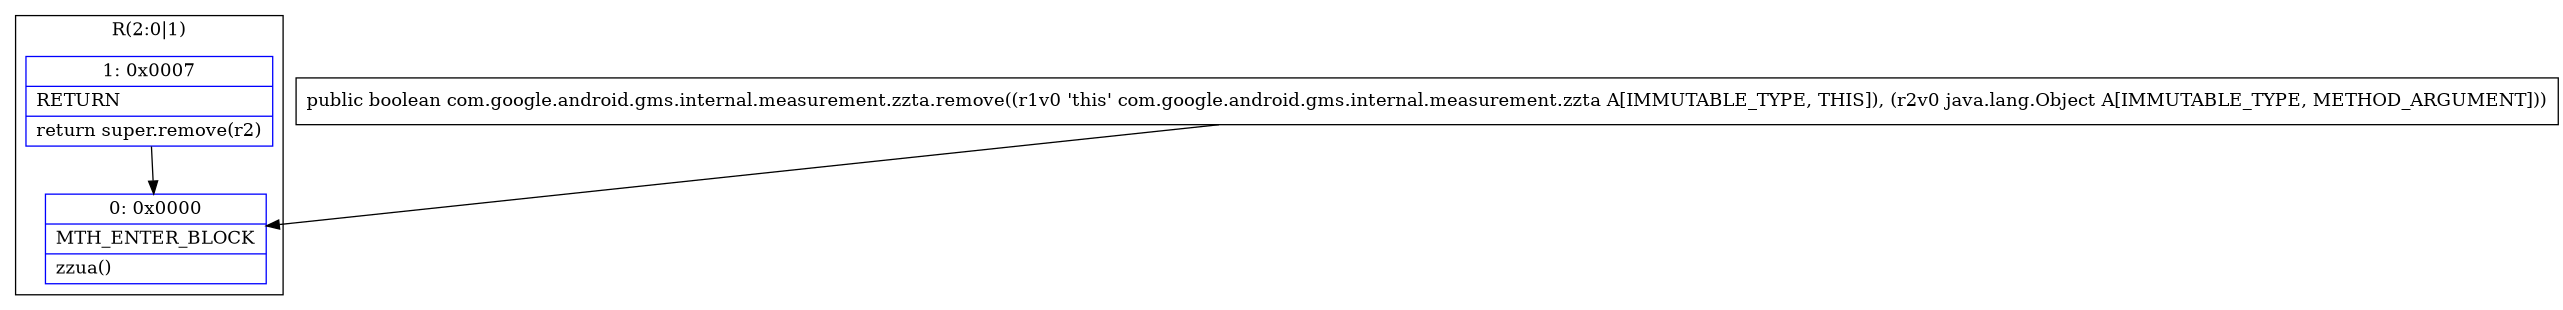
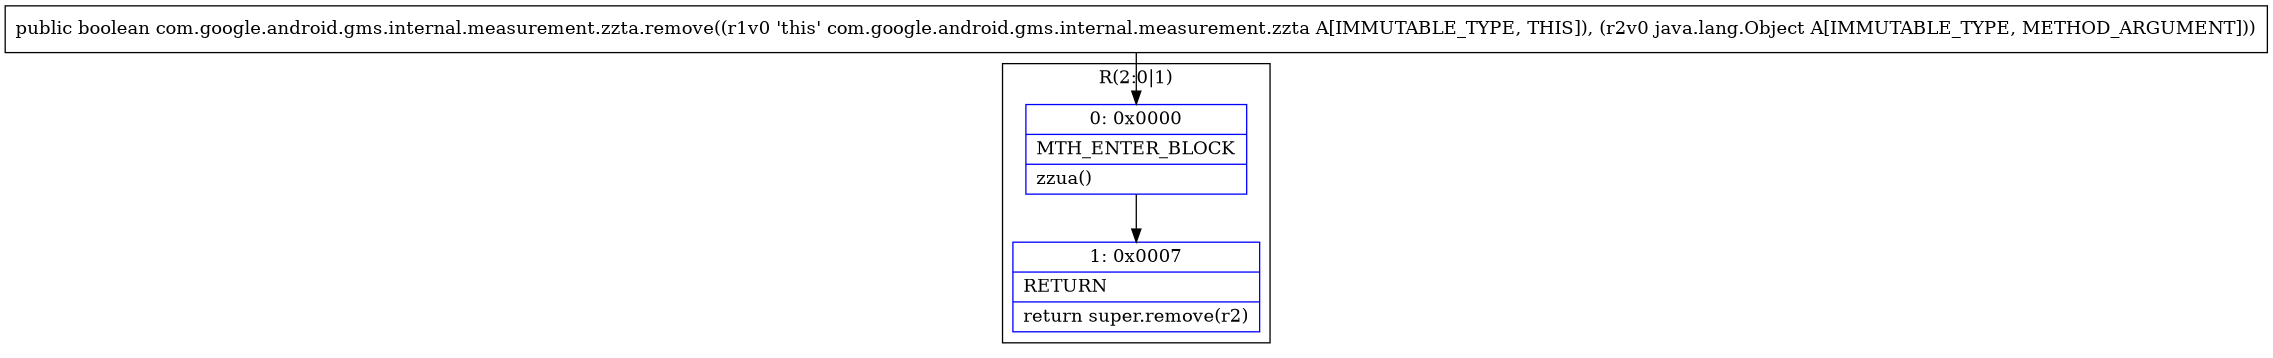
(152, 164) -> (1136, 212)
